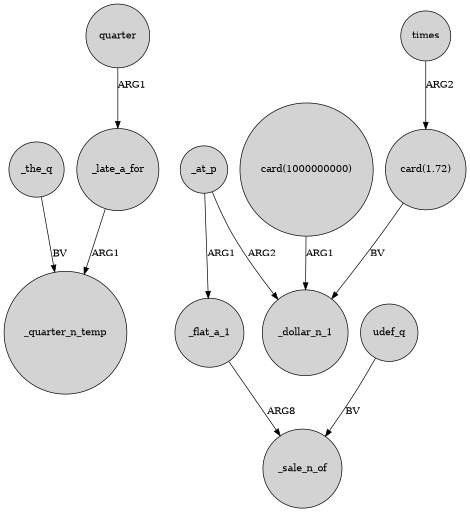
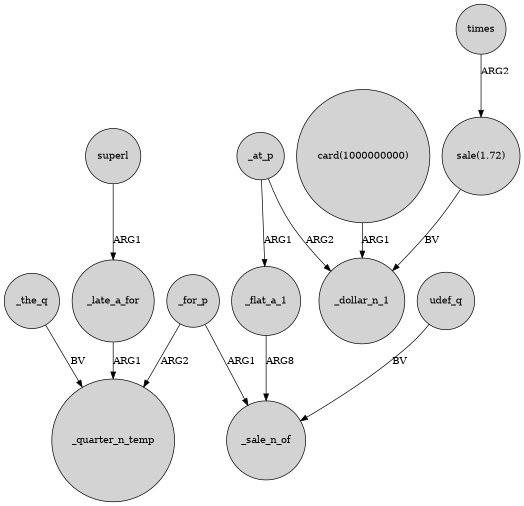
(118, 36) -> (113, 156)
(426, 170) -> (481, 156)
none -> (193, 301)
